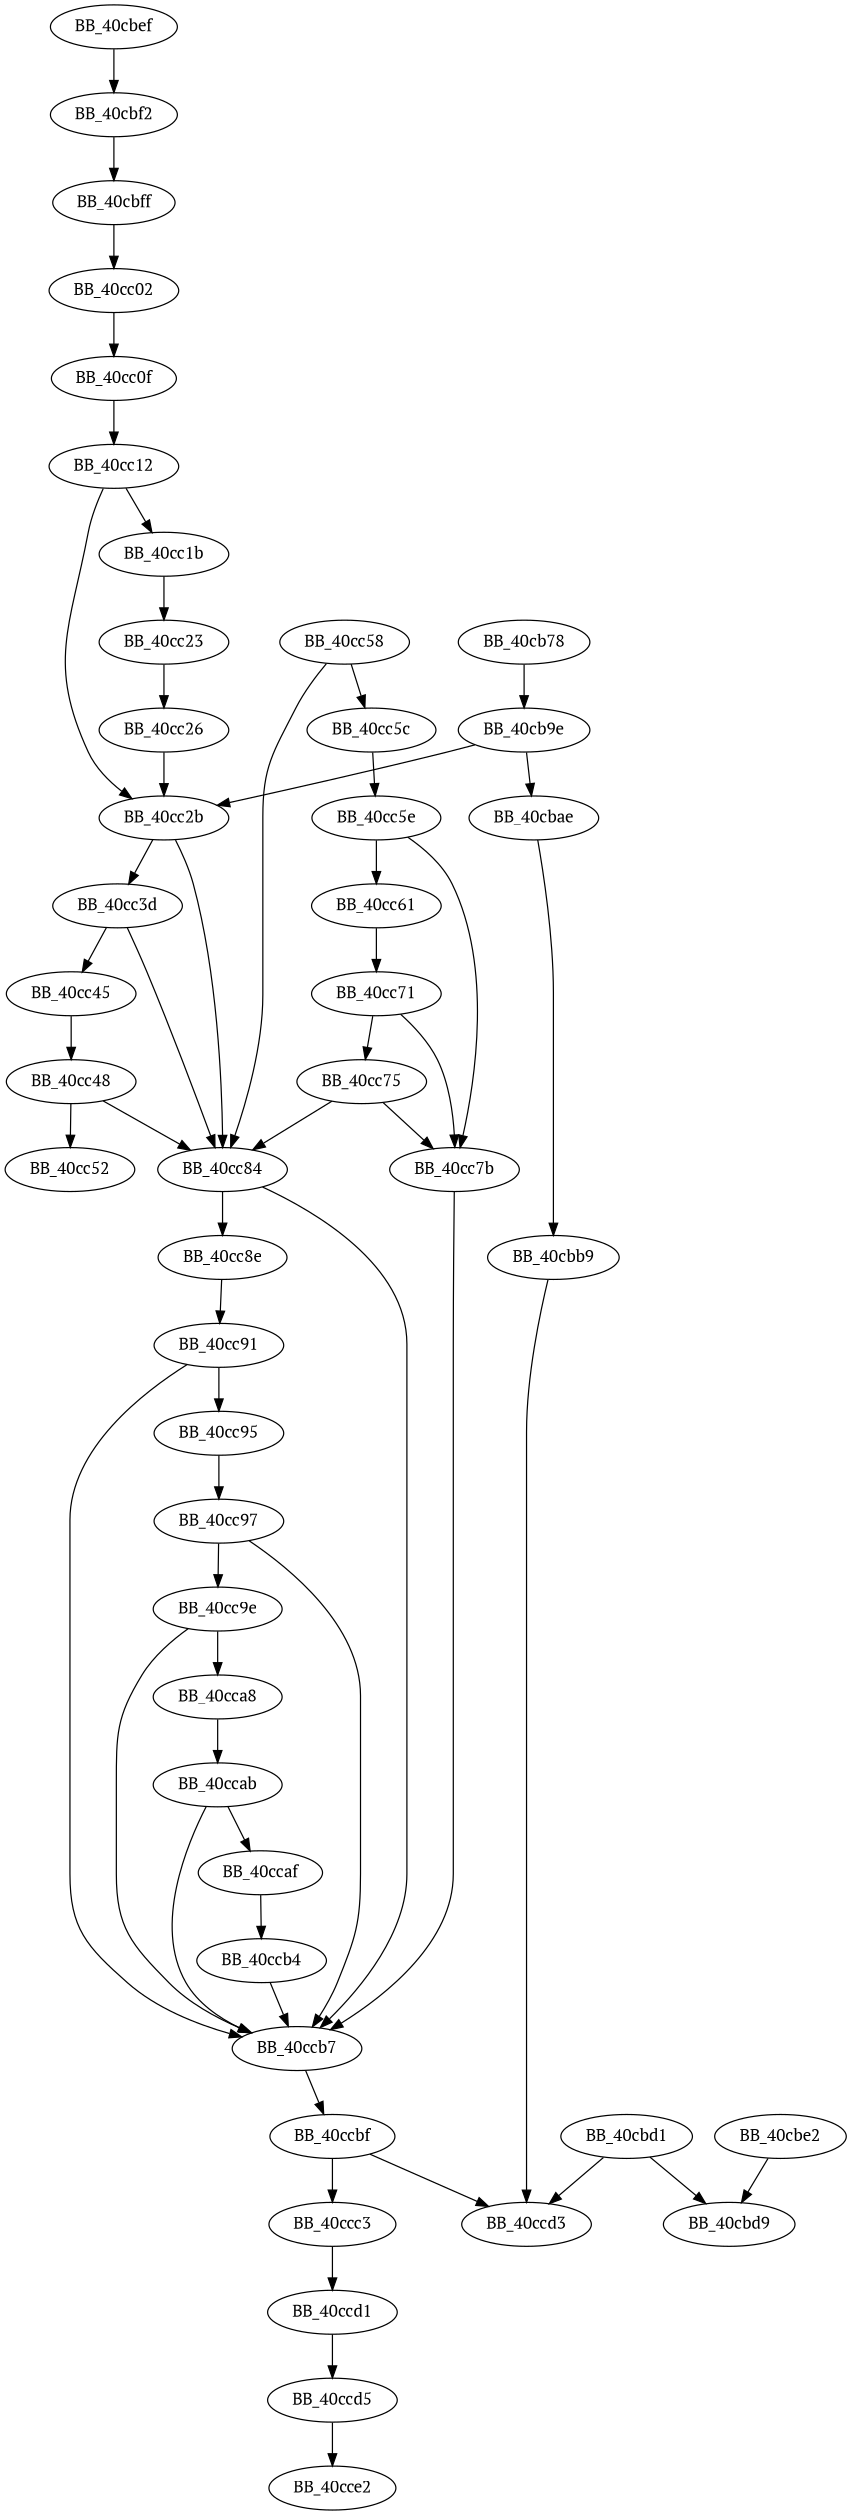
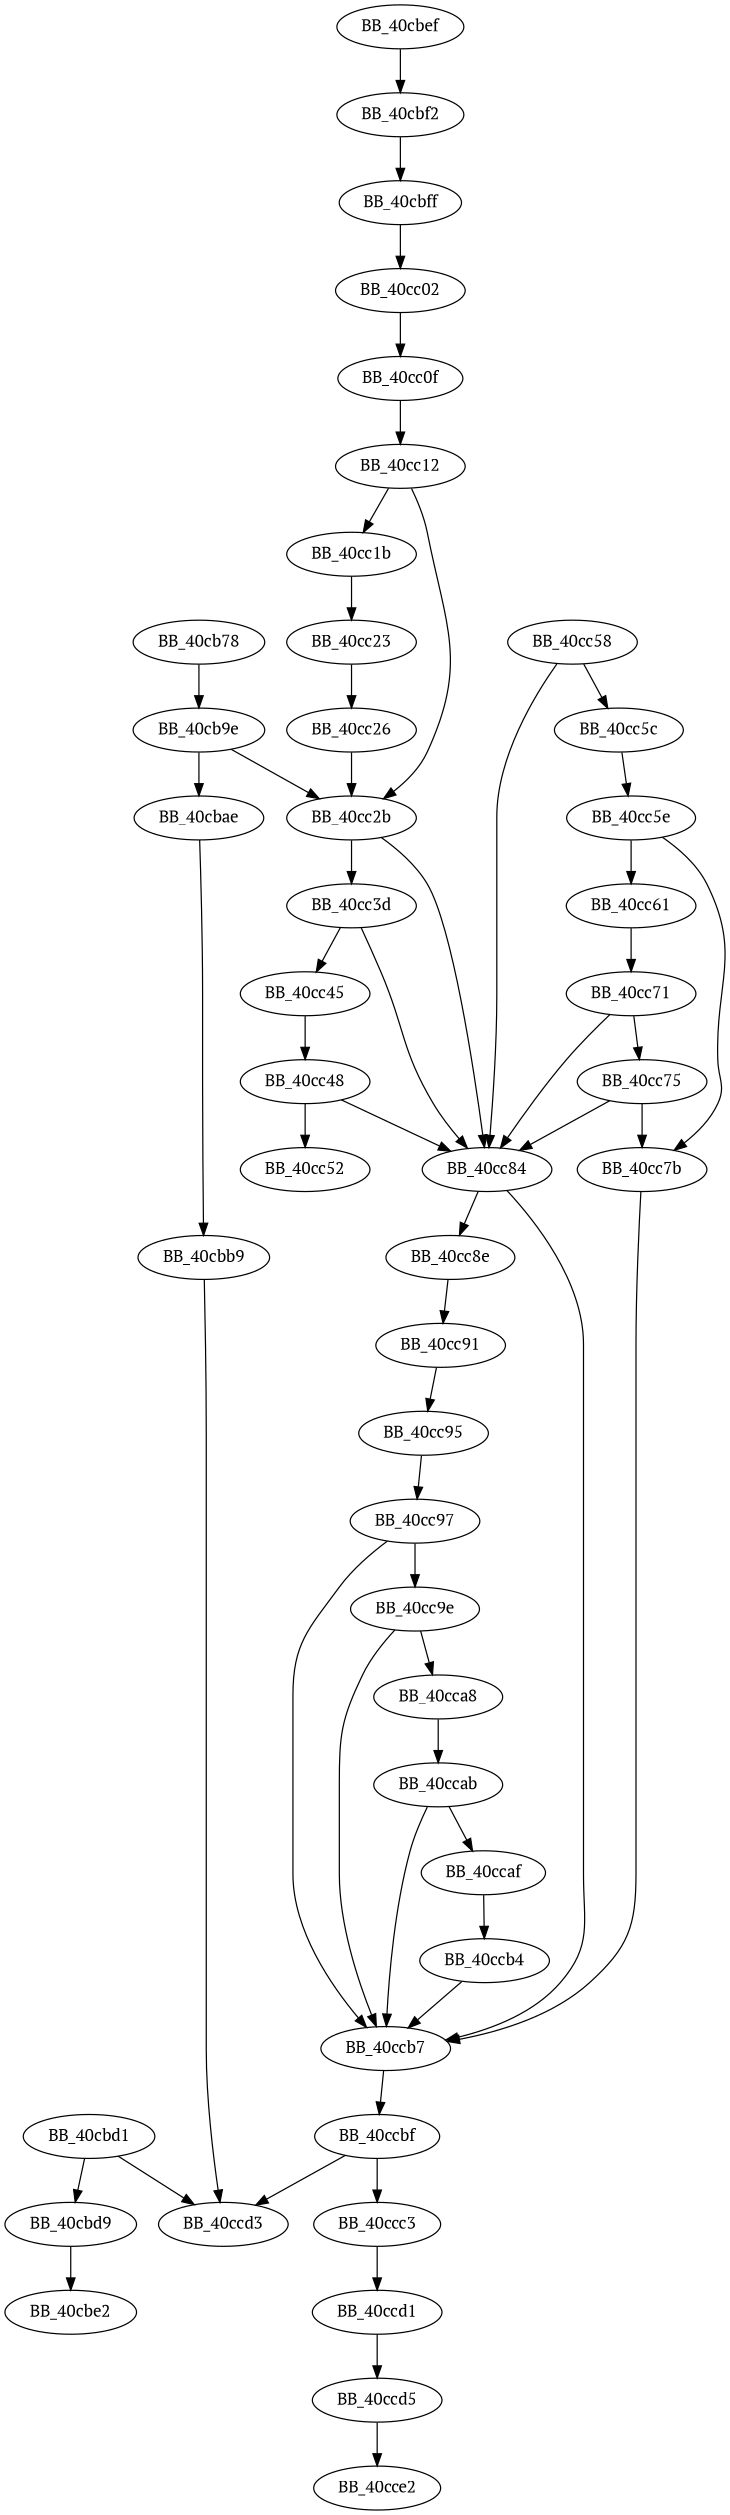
(441, 1068) -> (555, 1073)
(70, 1718) -> none
(758, 2175) -> (71, 2262)
